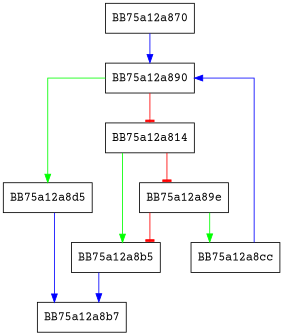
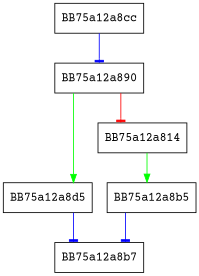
(150, 18) -> none
(254, 135) -> (99, 46)
(184, 198) -> none
(54, 253) -> (74, 225)
(99, 283) -> (125, 225)
